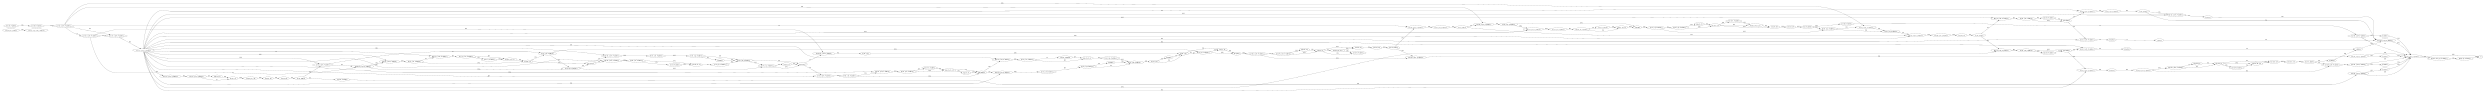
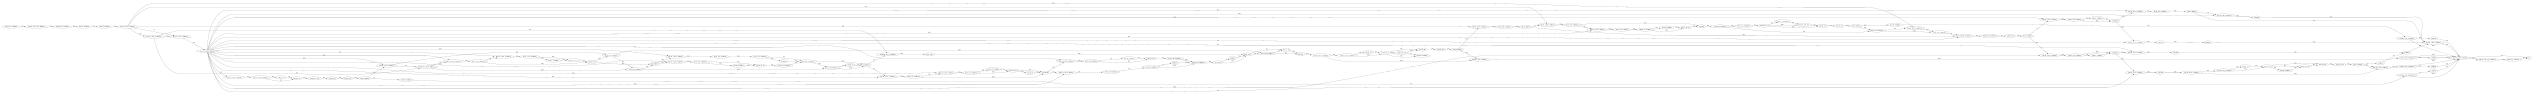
(1699, 24) -> none
none -> (62, 27)
